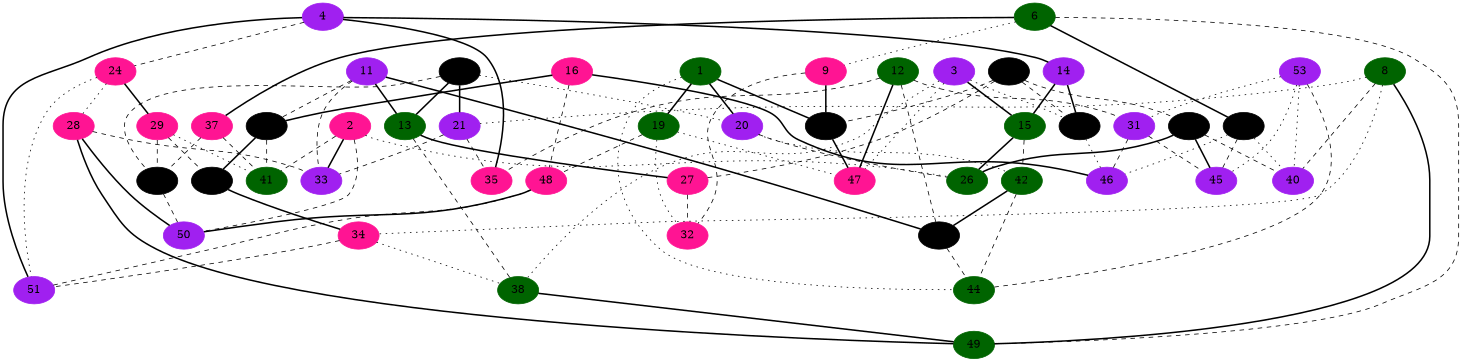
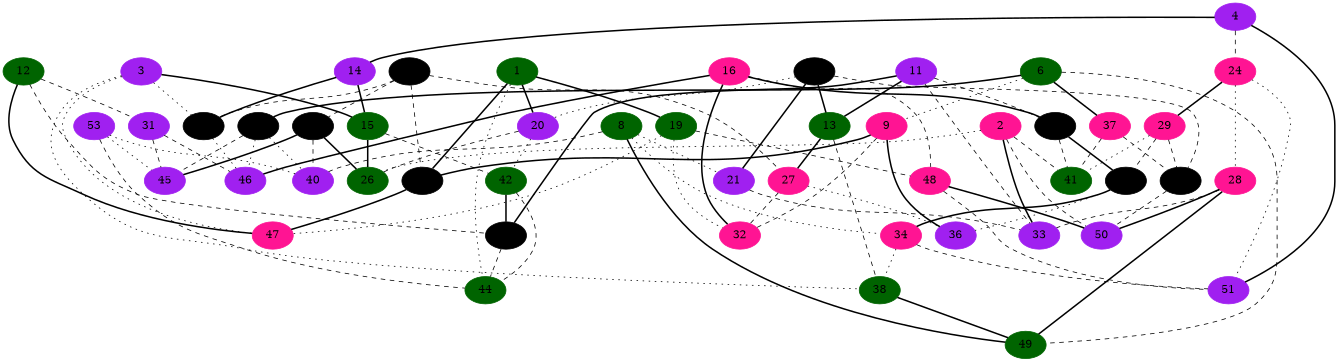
(1225, 92) -> none
none -> (702, 153)
(492, 181) -> none
none -> (956, 236)
